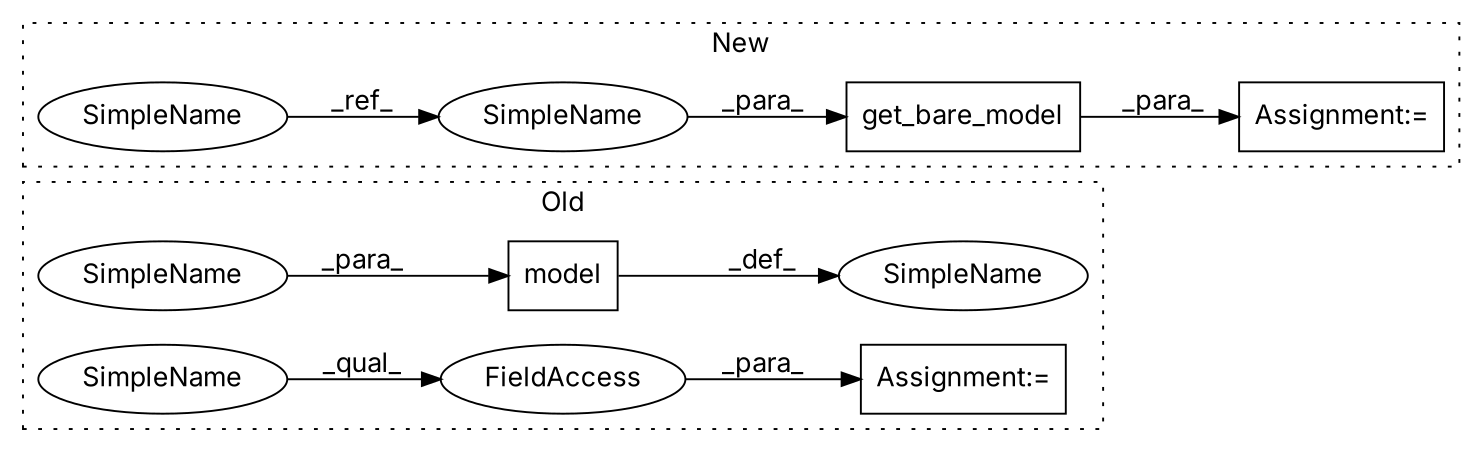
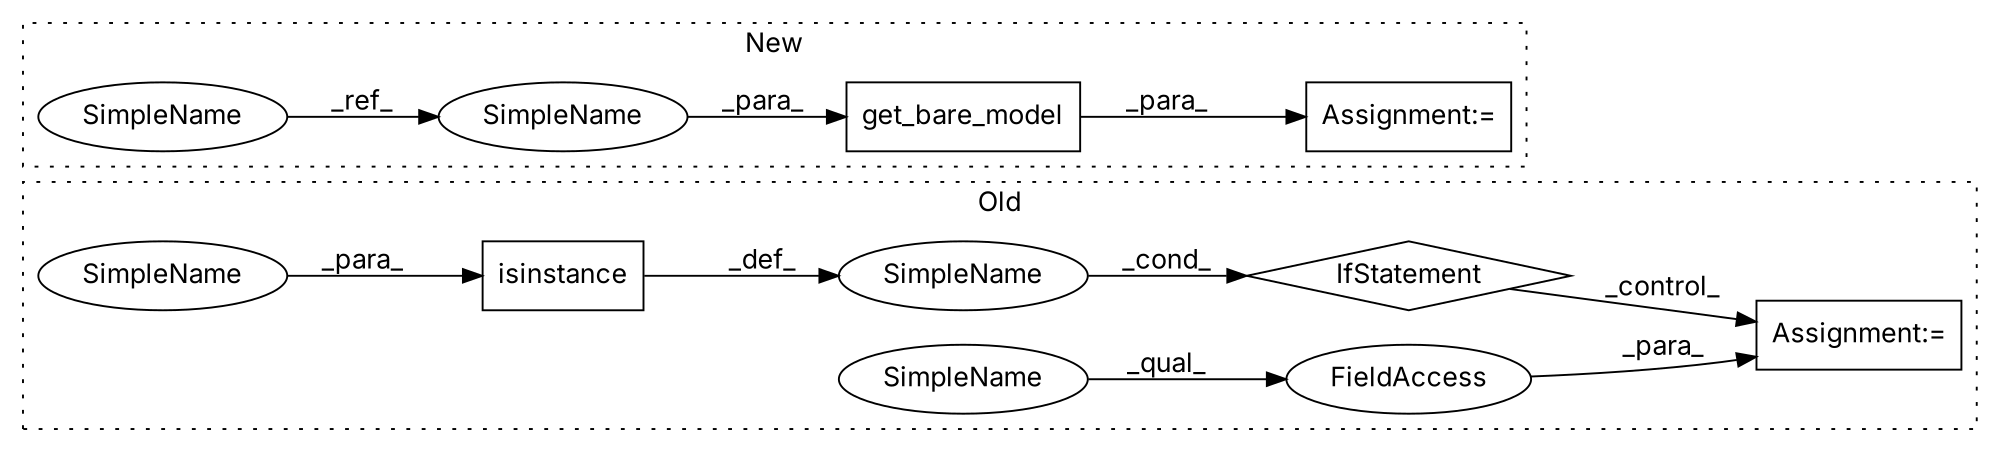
(563, 276) -> (563, 276)
none -> (1409, 276)
